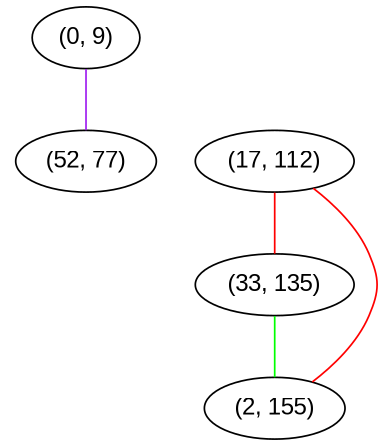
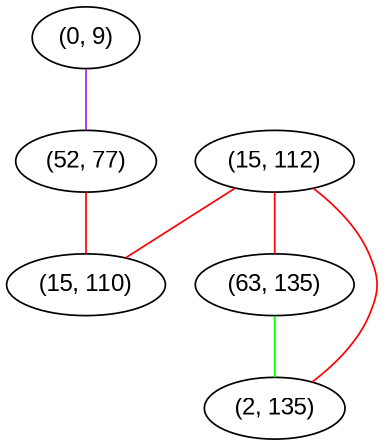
(275, 161) -> (275, 161)
none -> (86, 285)
(275, 285) -> (275, 285)
(275, 408) -> (275, 408)
